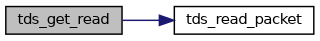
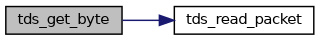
(64, 20) -> (64, 20)
